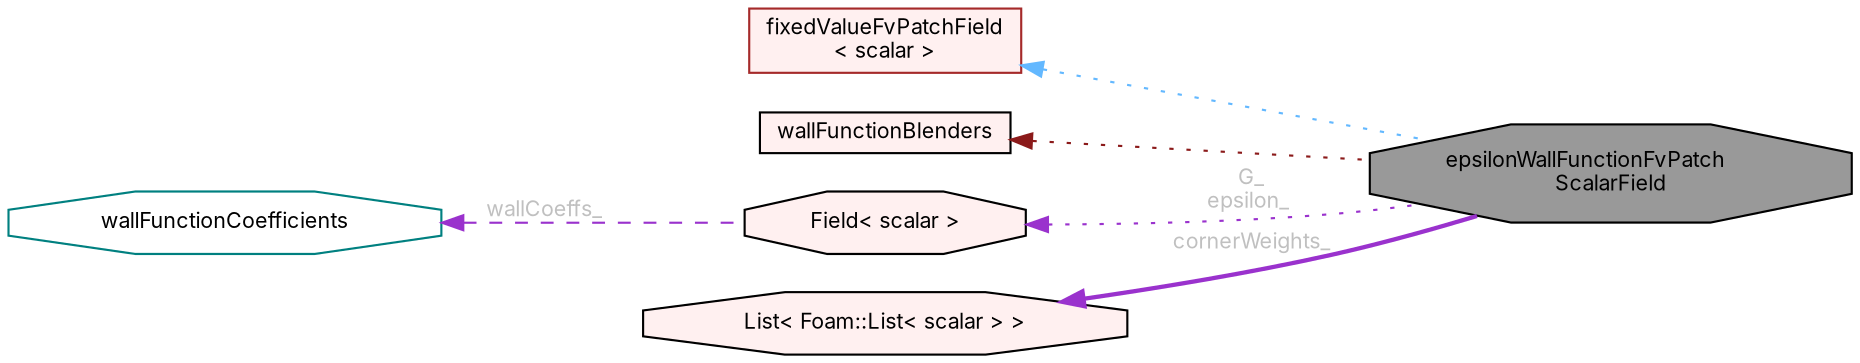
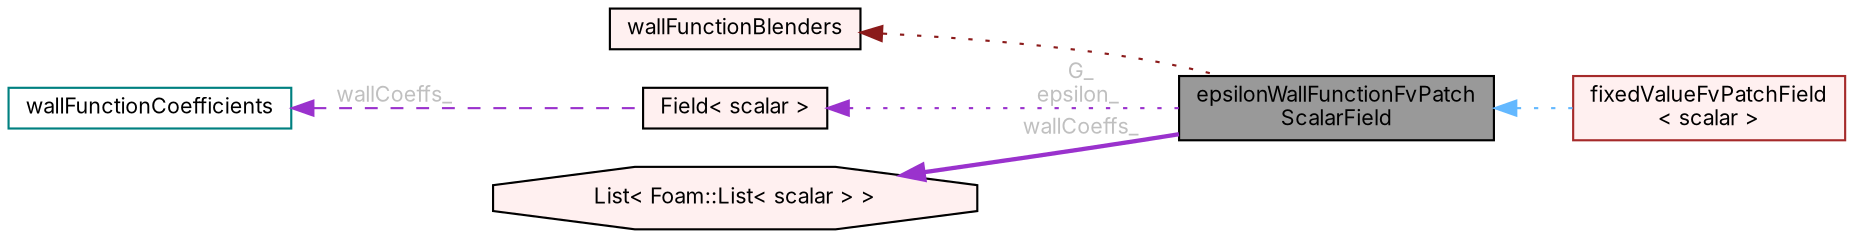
(1237, 105) -> (1545, 108)
(1611, 173) -> (1337, 108)
(225, 223) -> (150, 108)
(885, 223) -> (735, 108)
(1249, 243) -> (1078, 128)
